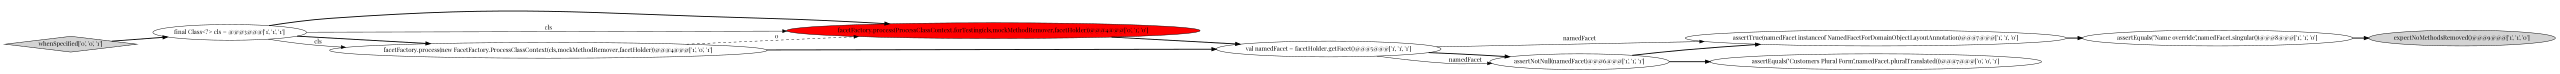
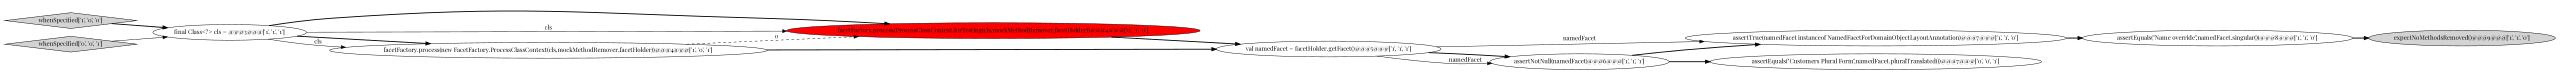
none -> (71, 21)
(137, 39) -> (137, 39)
